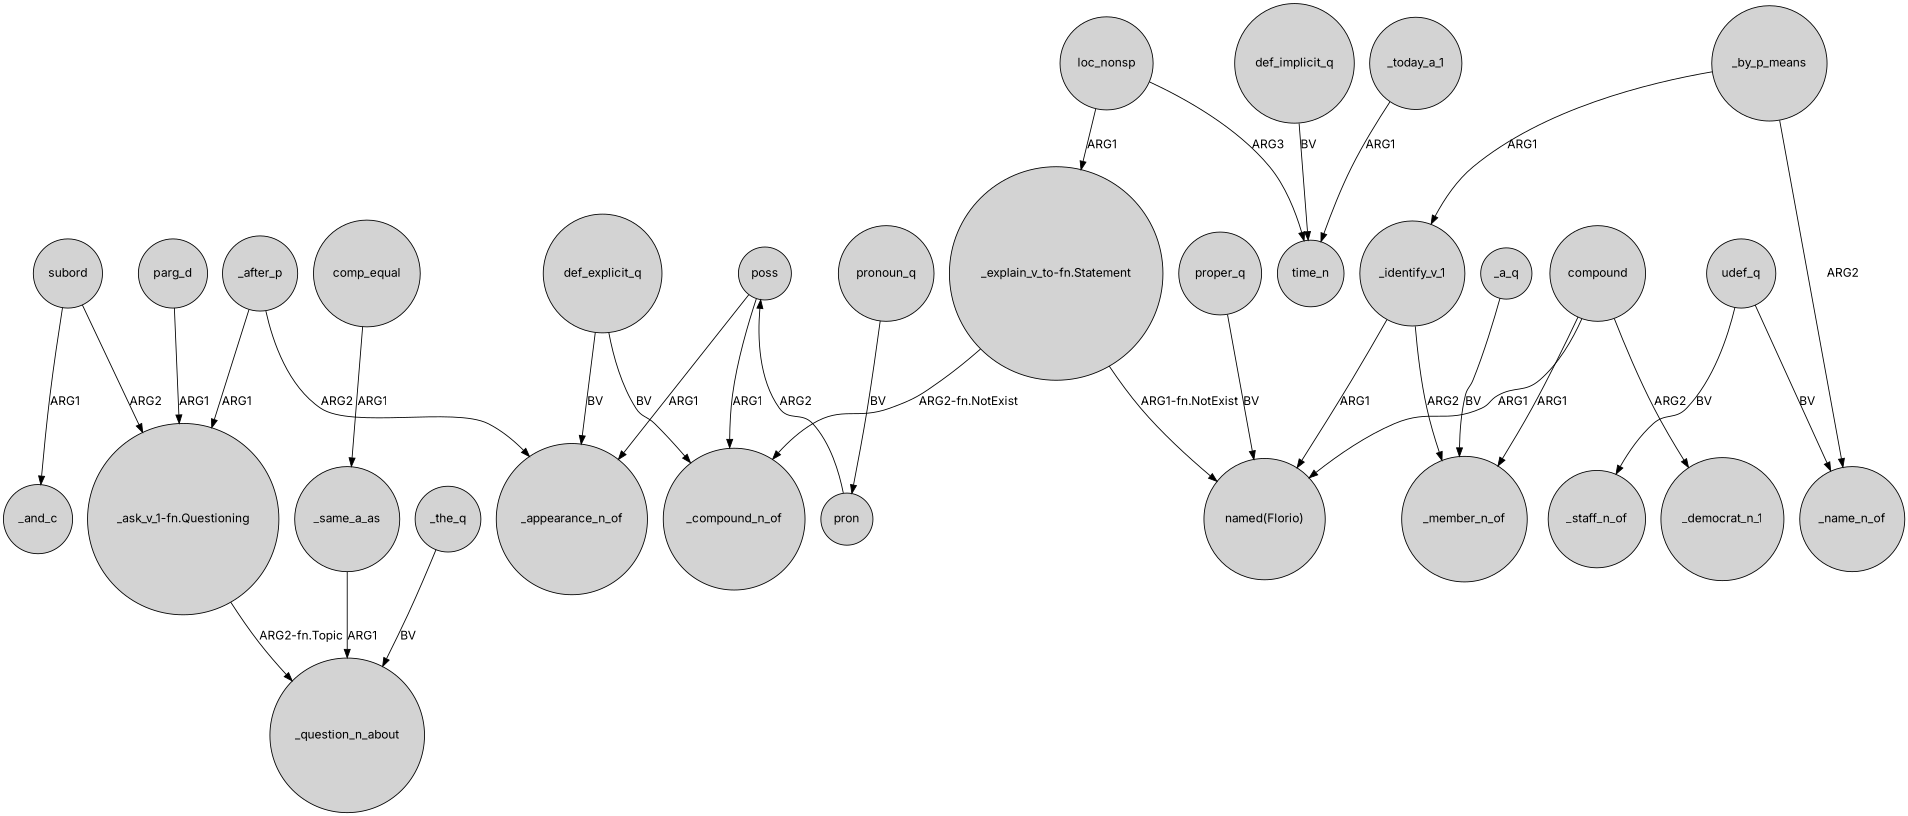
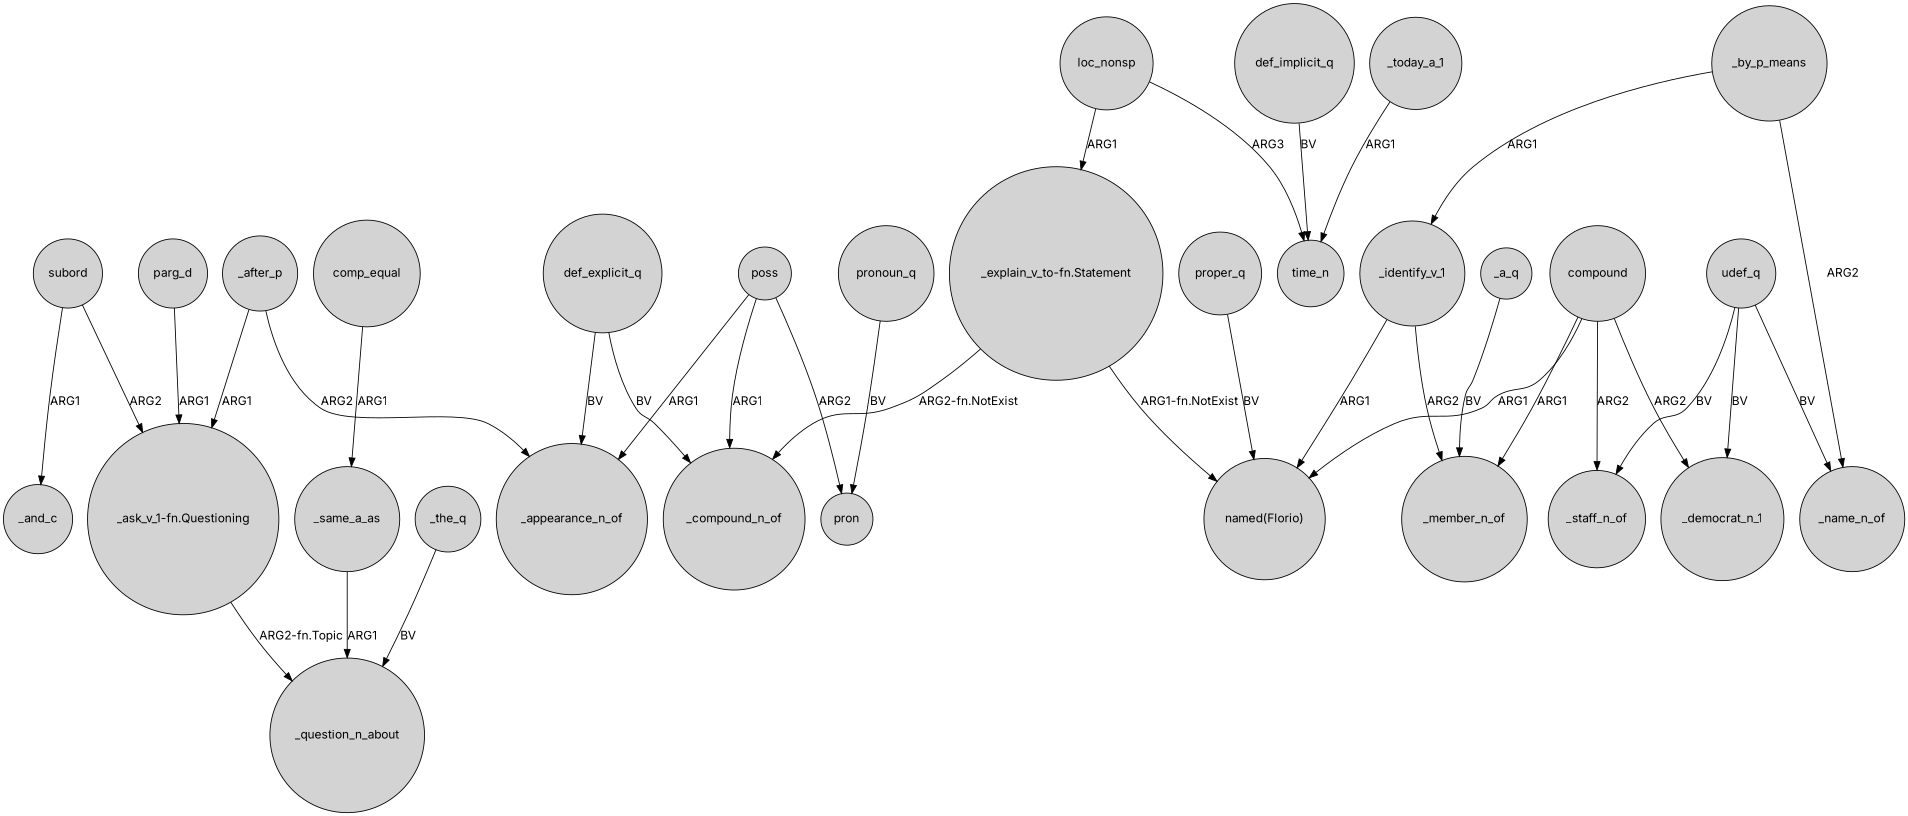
none -> (1733, 378)
none -> (1597, 391)
(783, 412) -> (813, 390)
